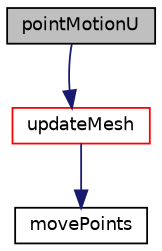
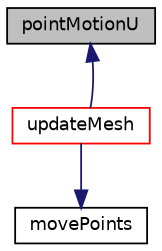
(69, 67) -> (93, 85)
